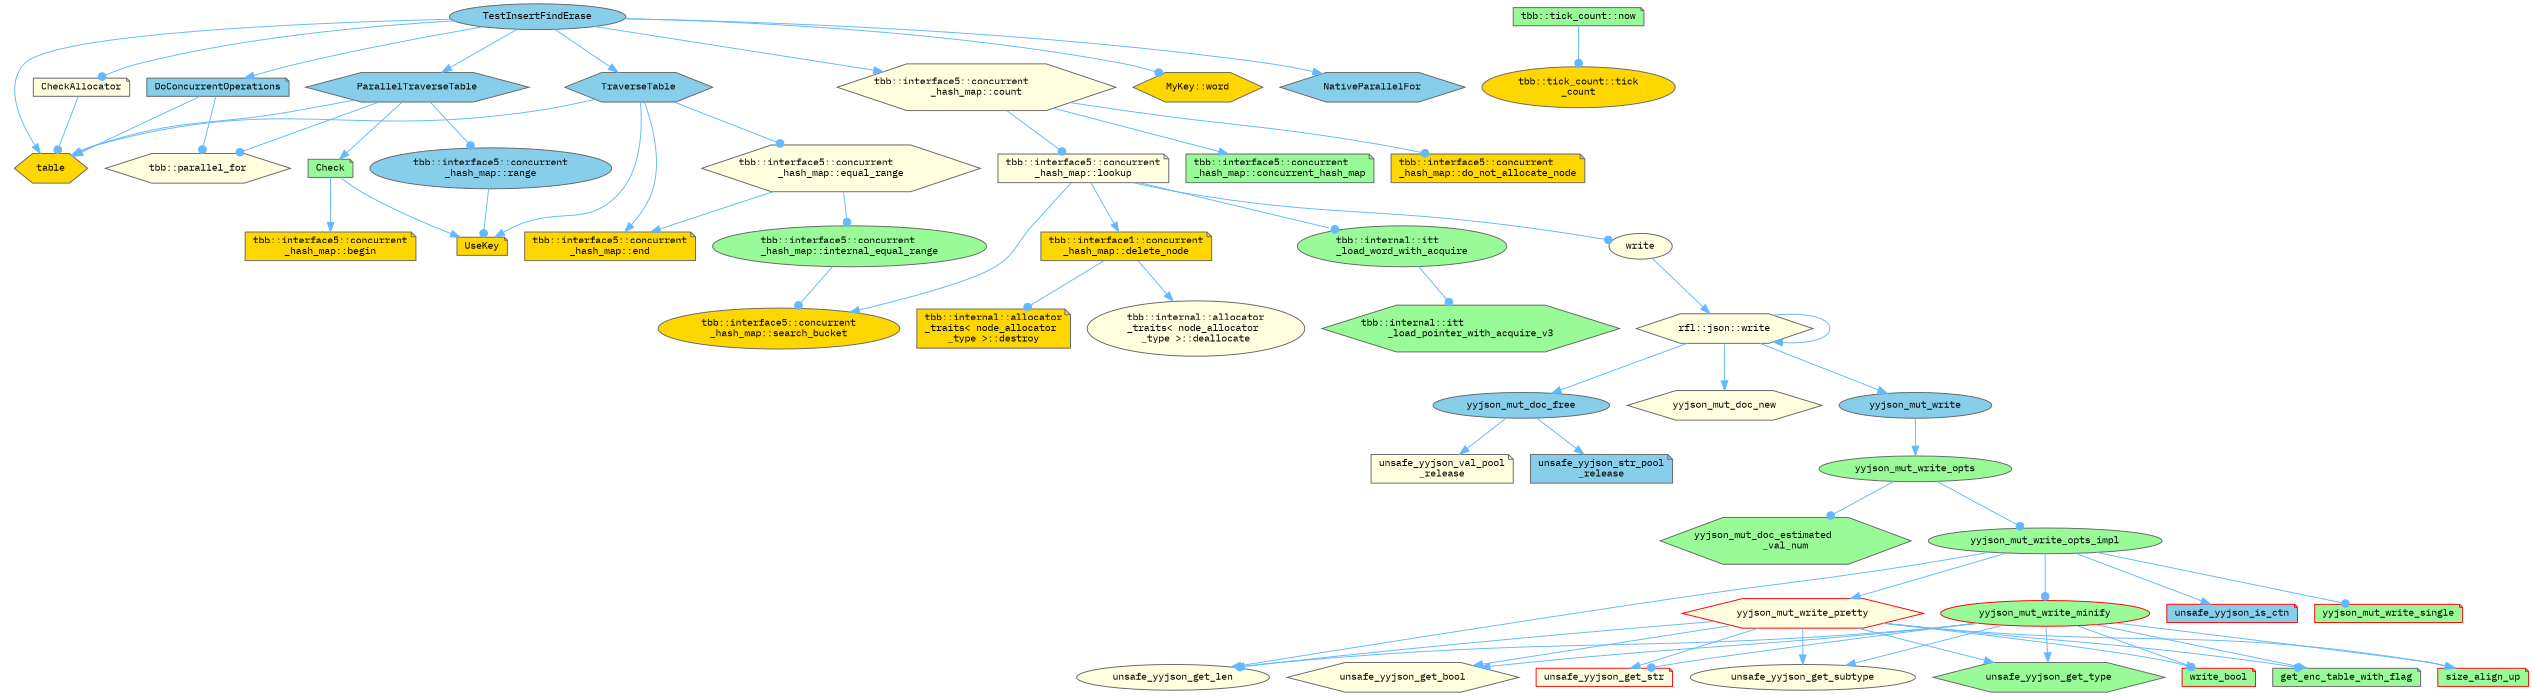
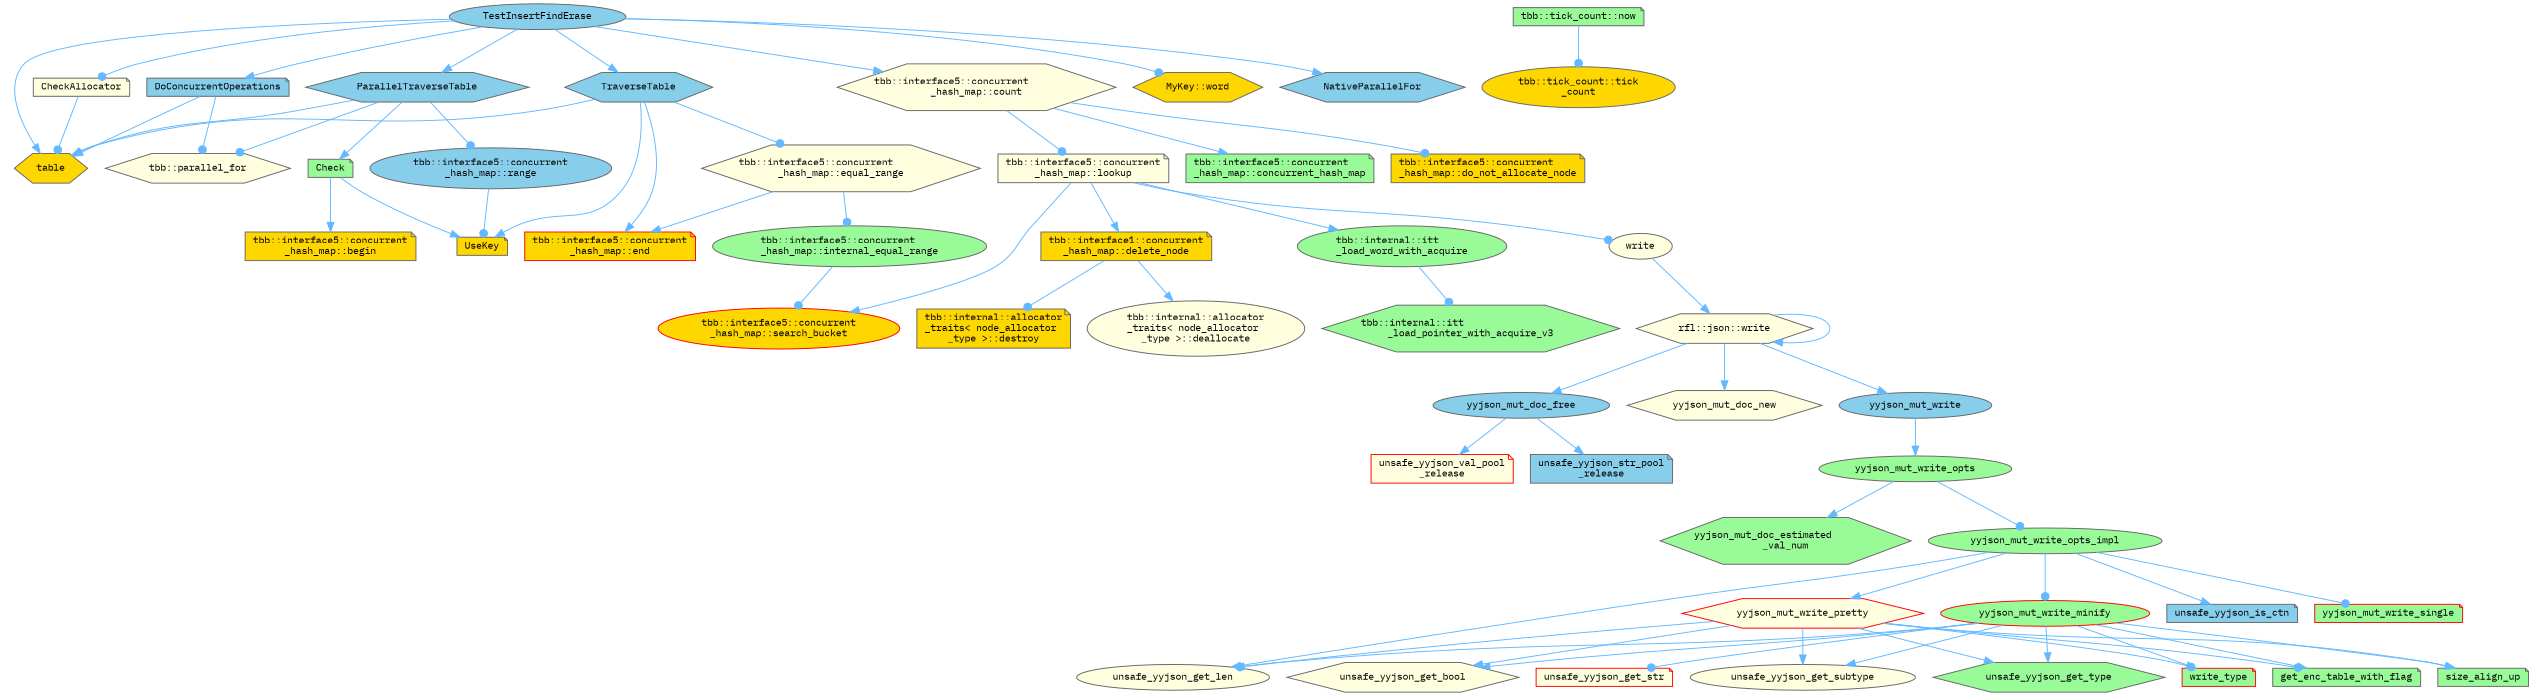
(1244, 208) -> (1244, 208)
(610, 246) -> (610, 246)
(779, 329) -> (779, 329)
(1442, 469) -> (1442, 469)
(1864, 498) -> (1864, 498)
(2232, 613) -> (2232, 613)
(1669, 656) -> none
(2219, 677) -> (2219, 677)
(2483, 677) -> (2483, 677)
